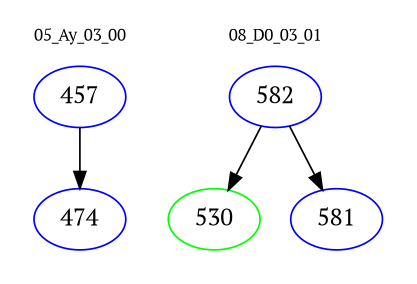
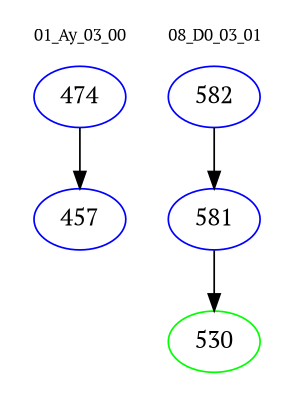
(81, 37) -> (81, 37)
(80, 150) -> (80, 150)
(249, 150) -> (214, 272)
